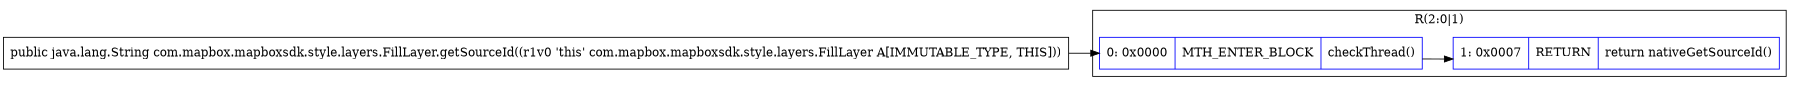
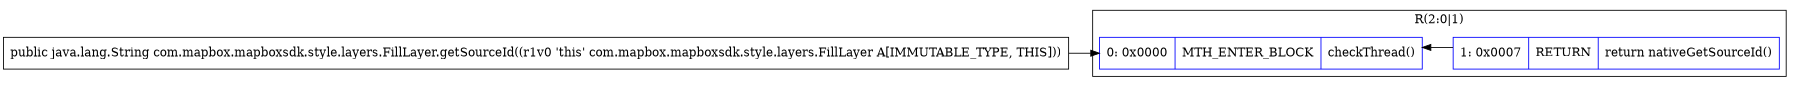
(1433, 59) -> (1442, 47)
